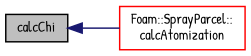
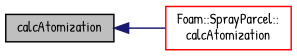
(37, 28) -> (60, 28)
